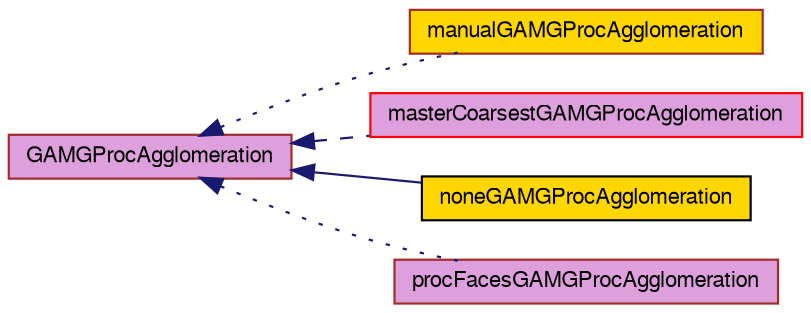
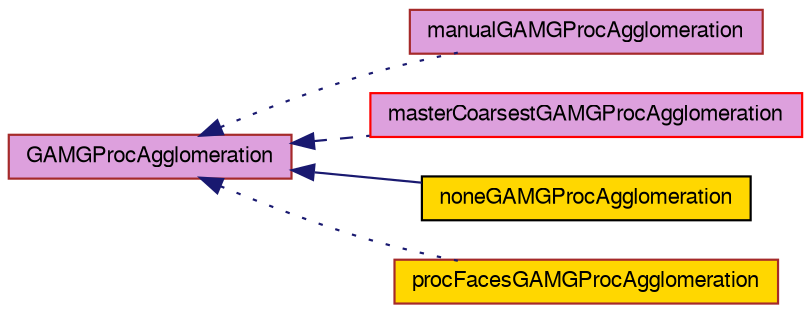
(586, 32) -> (586, 32)
(586, 282) -> (586, 282)
